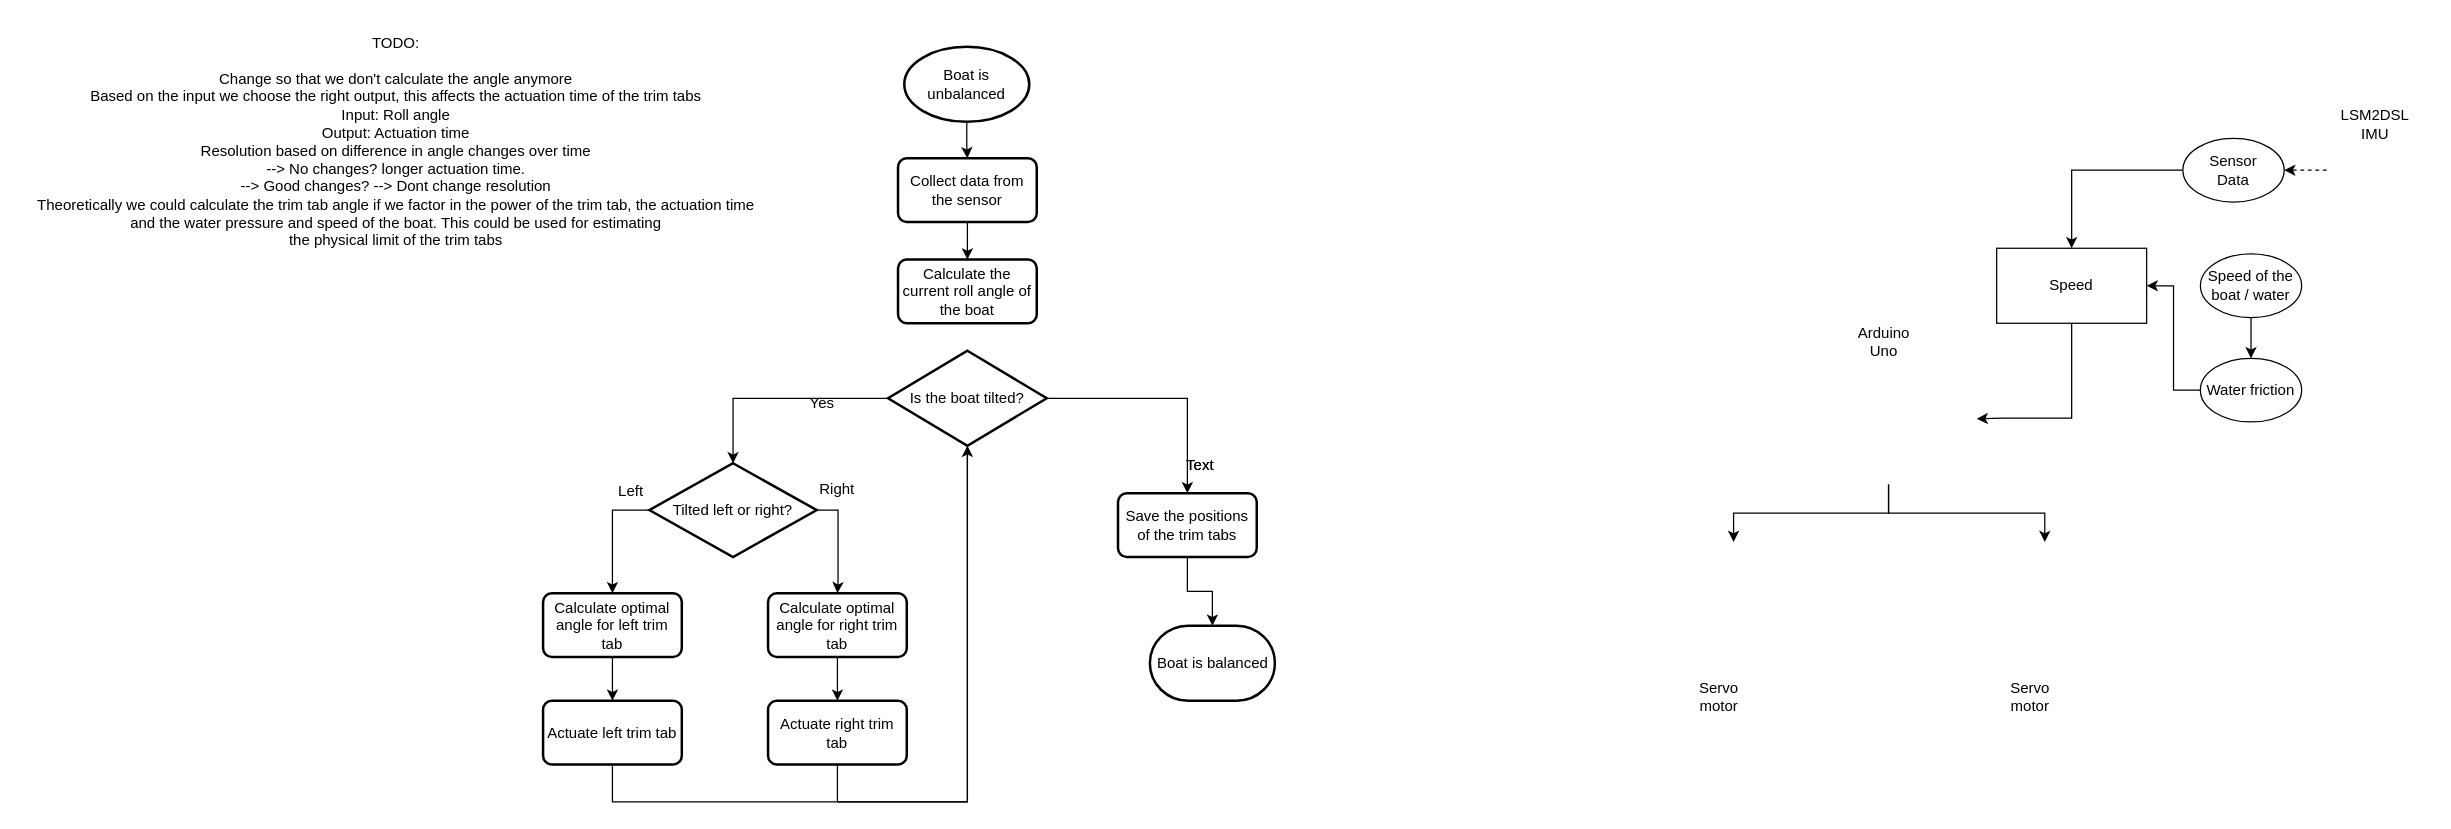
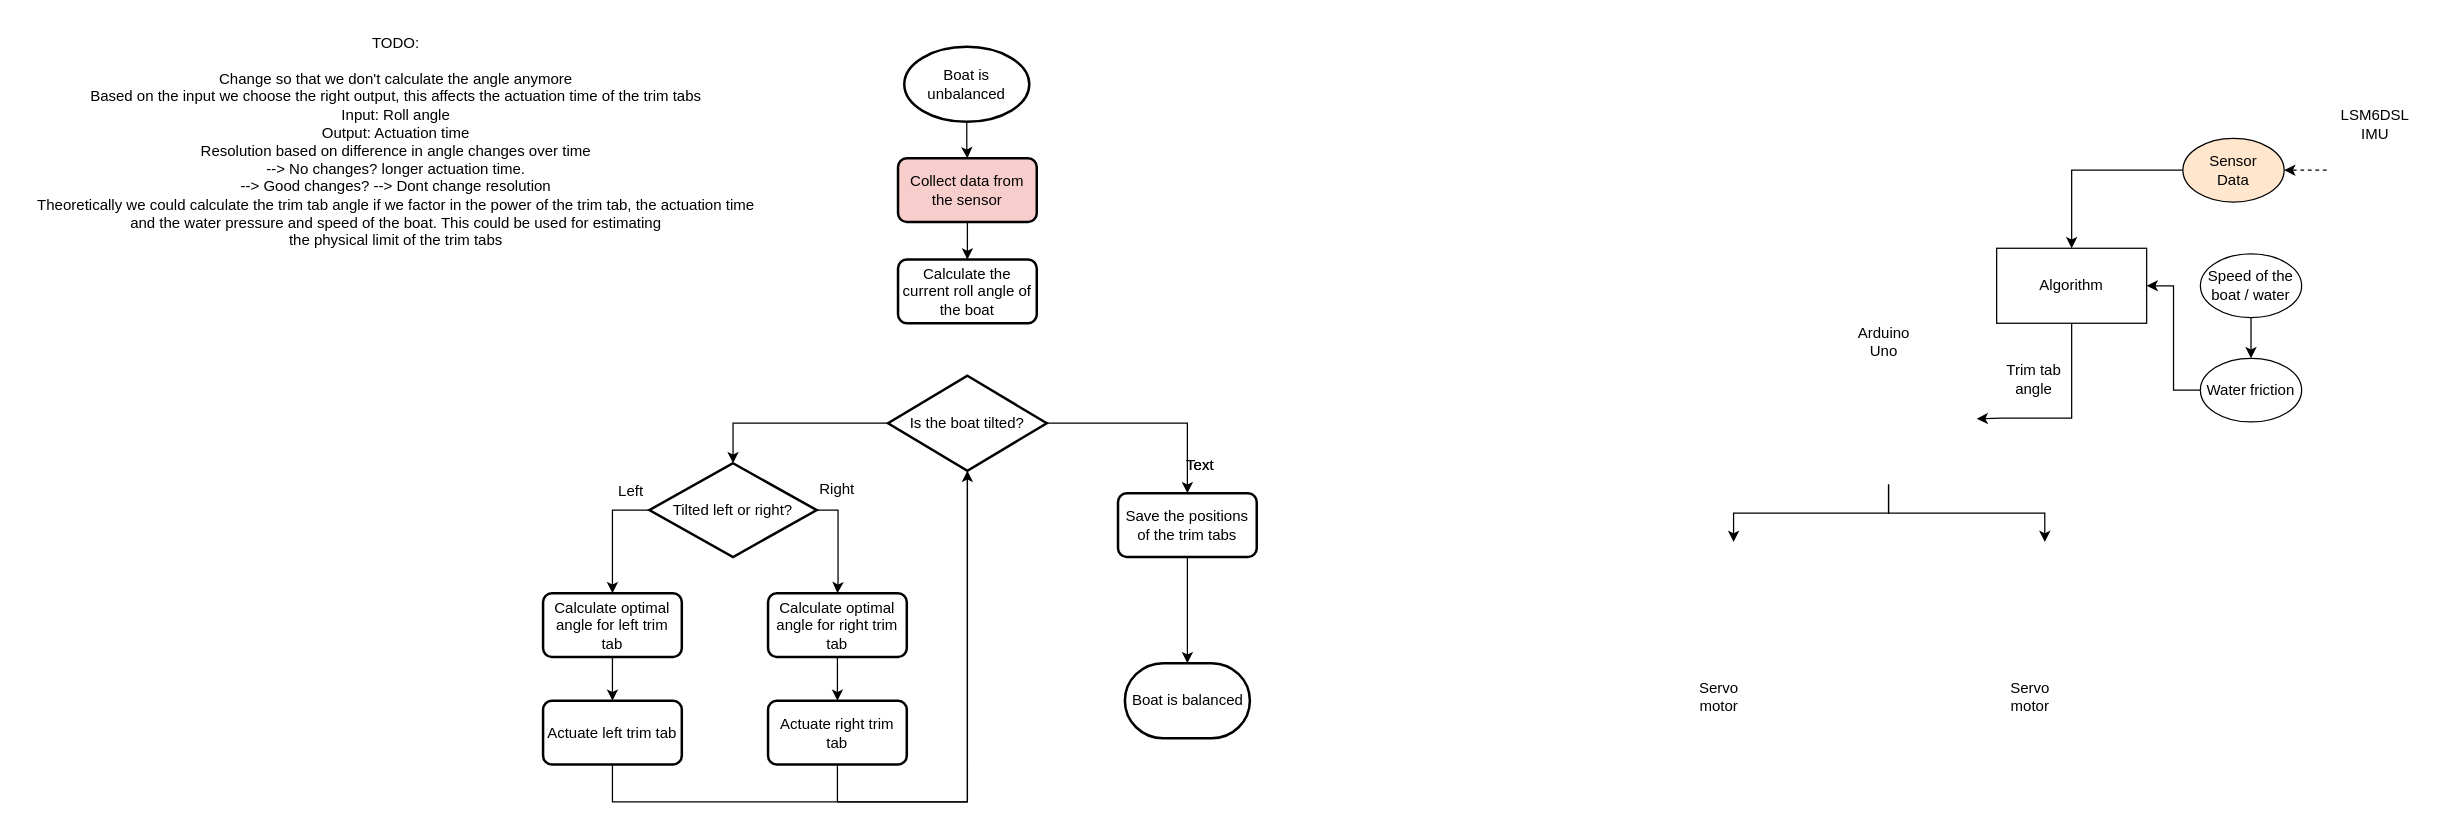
(2376, 124) -> (2376, 124)
(2234, 170) -> (2234, 170)
(968, 190) -> (968, 190)
(2072, 286) -> (2072, 286)
none -> (2034, 379)
(968, 398) -> (968, 423)
(823, 403) -> none
(1213, 663) -> (1188, 701)
